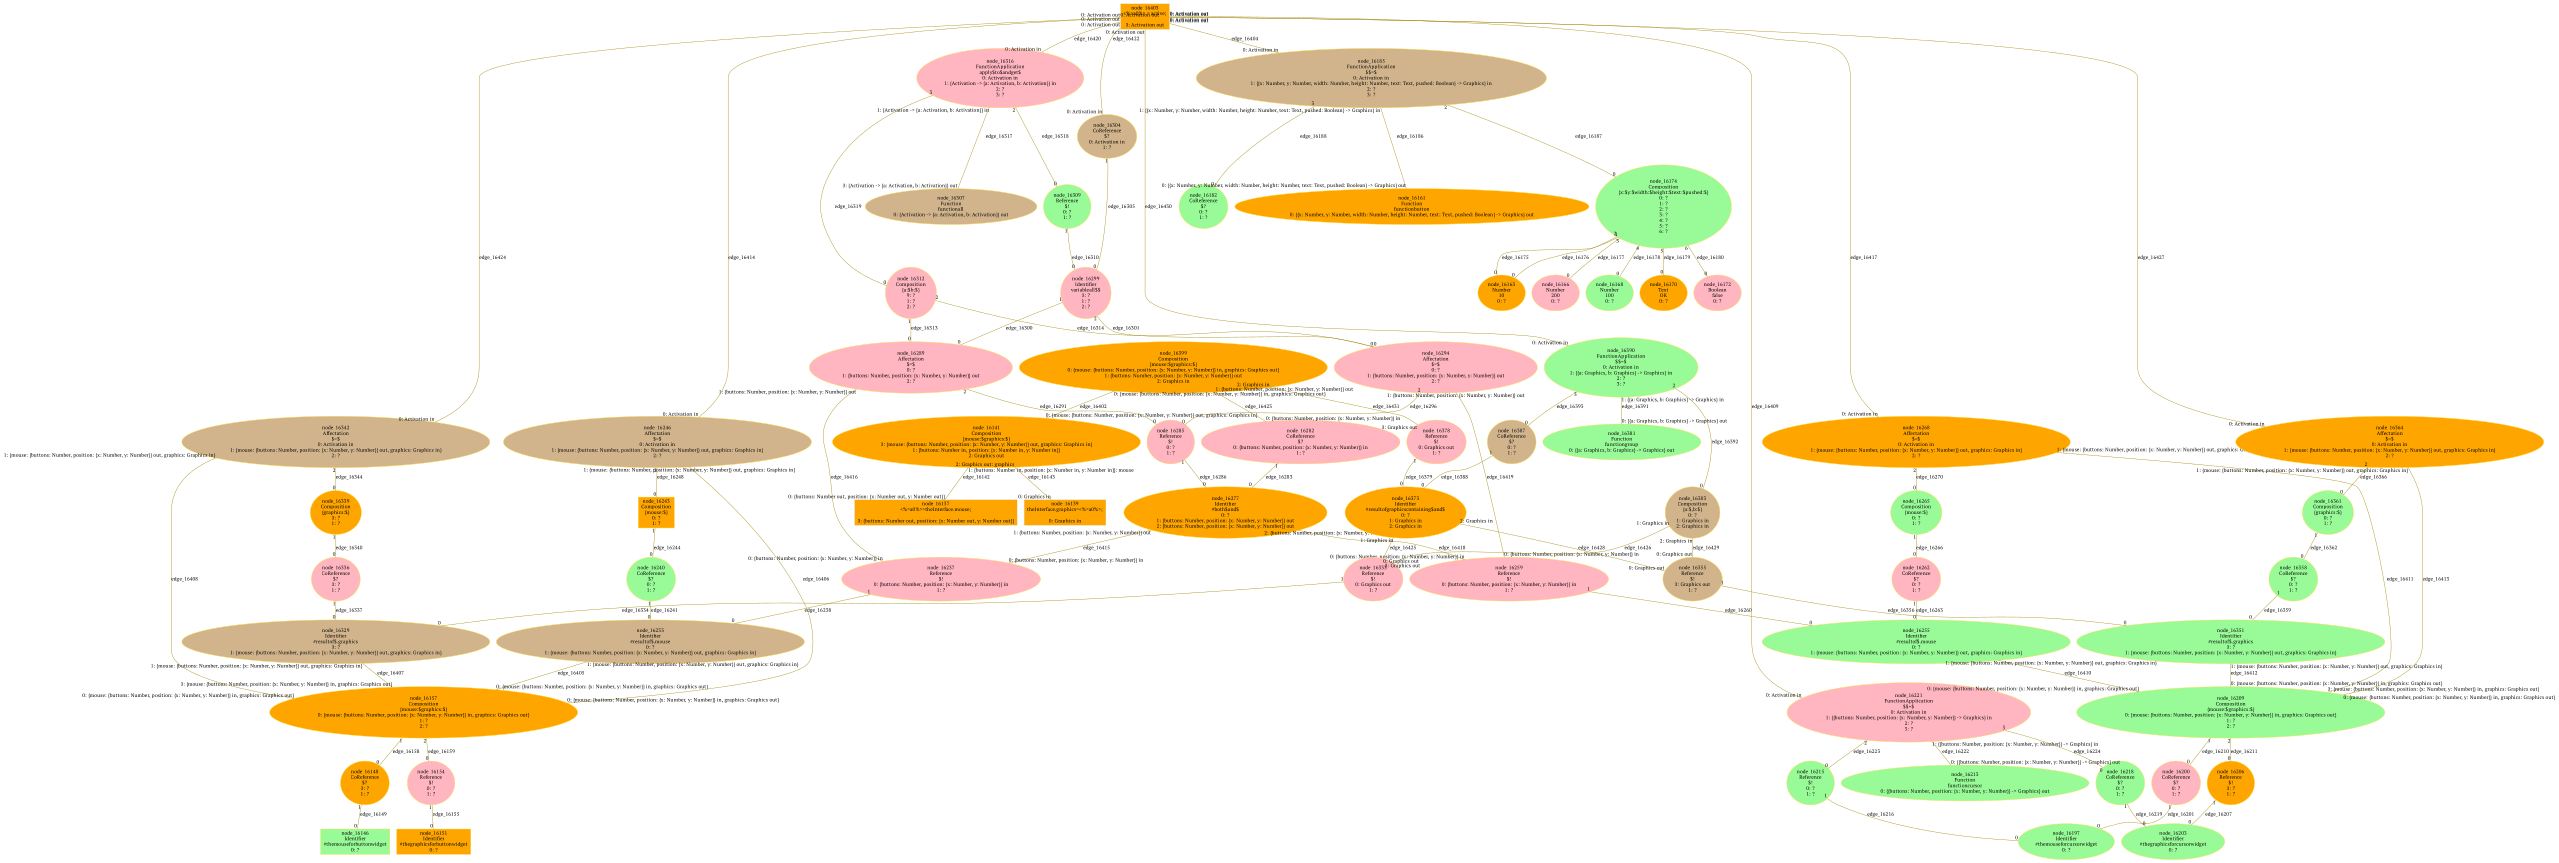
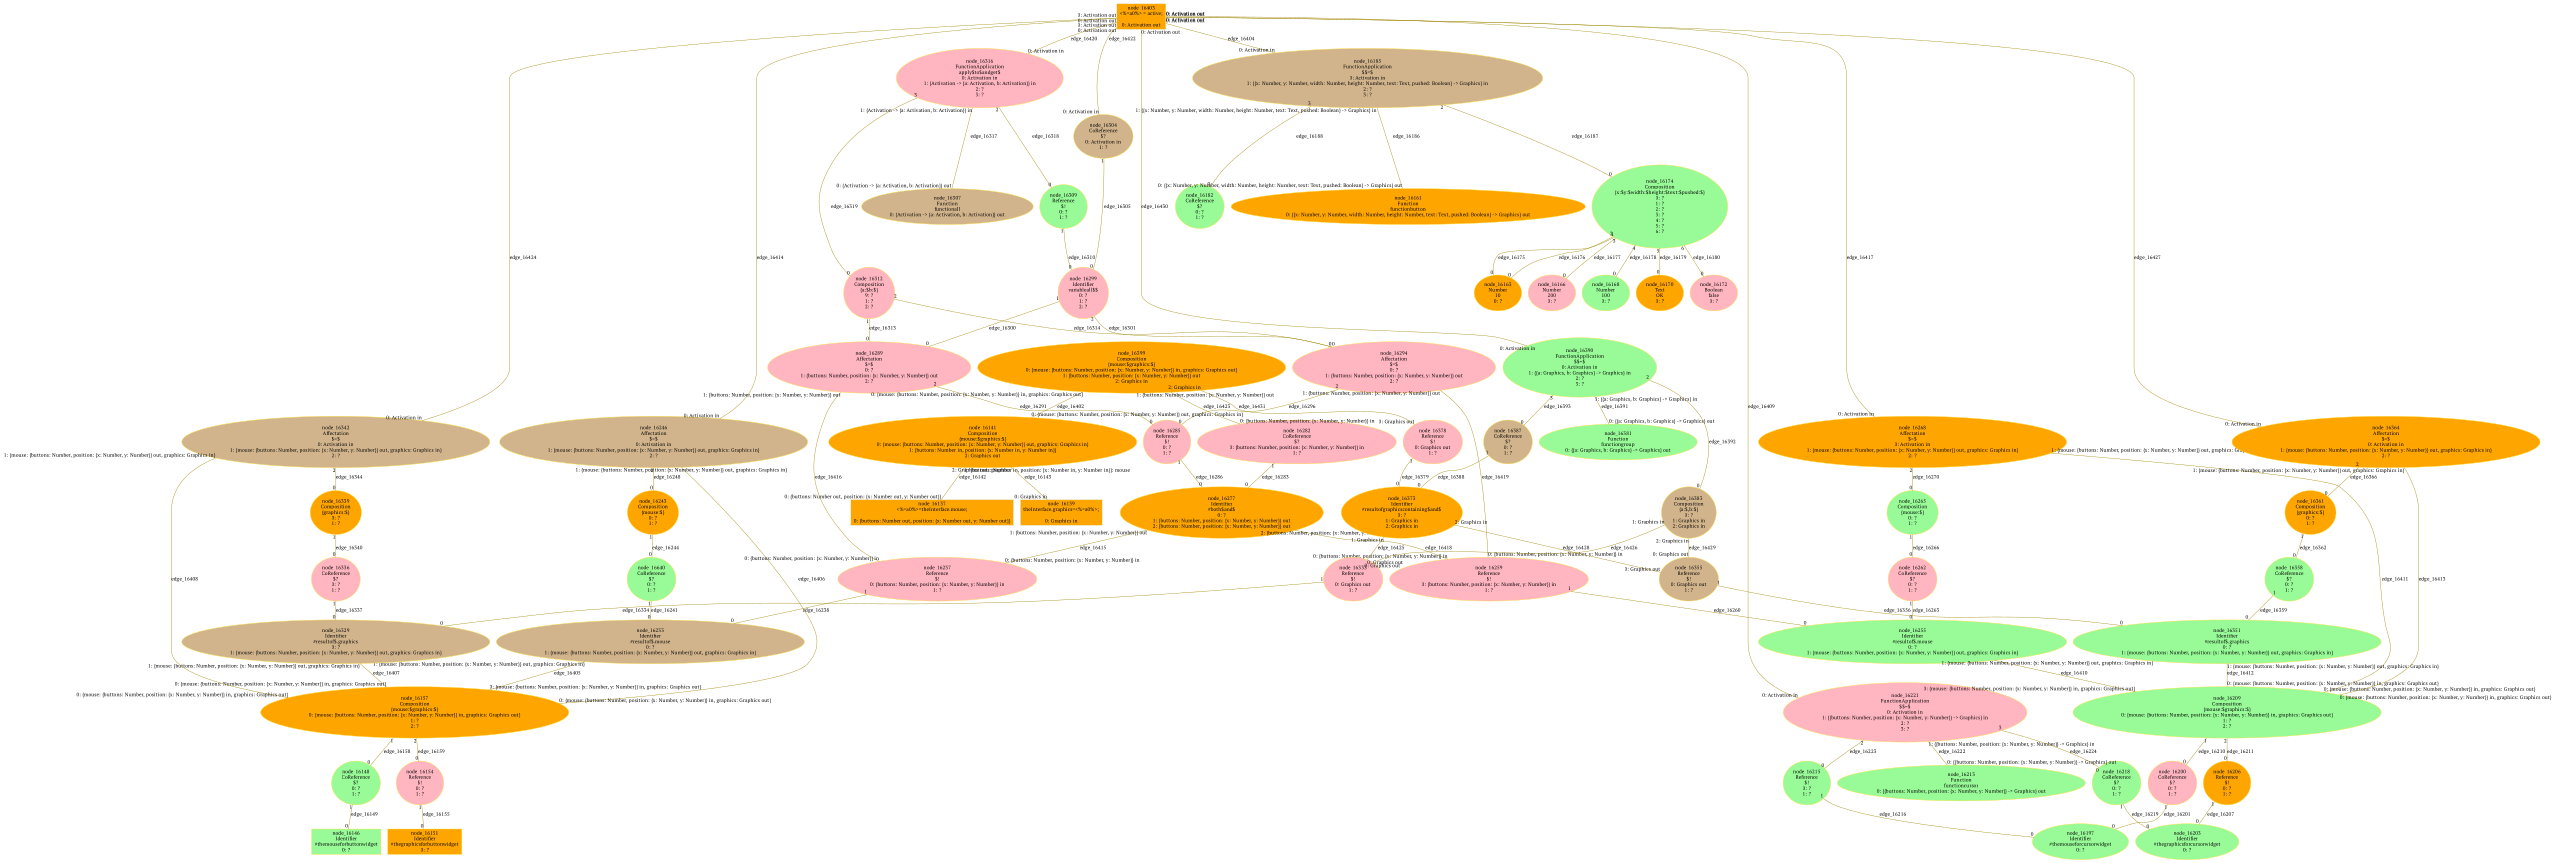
(656, 513) -> (653, 513)
(2328, 513) -> (2310, 513)
(651, 579) -> (652, 579)
(365, 783) -> (356, 783)
